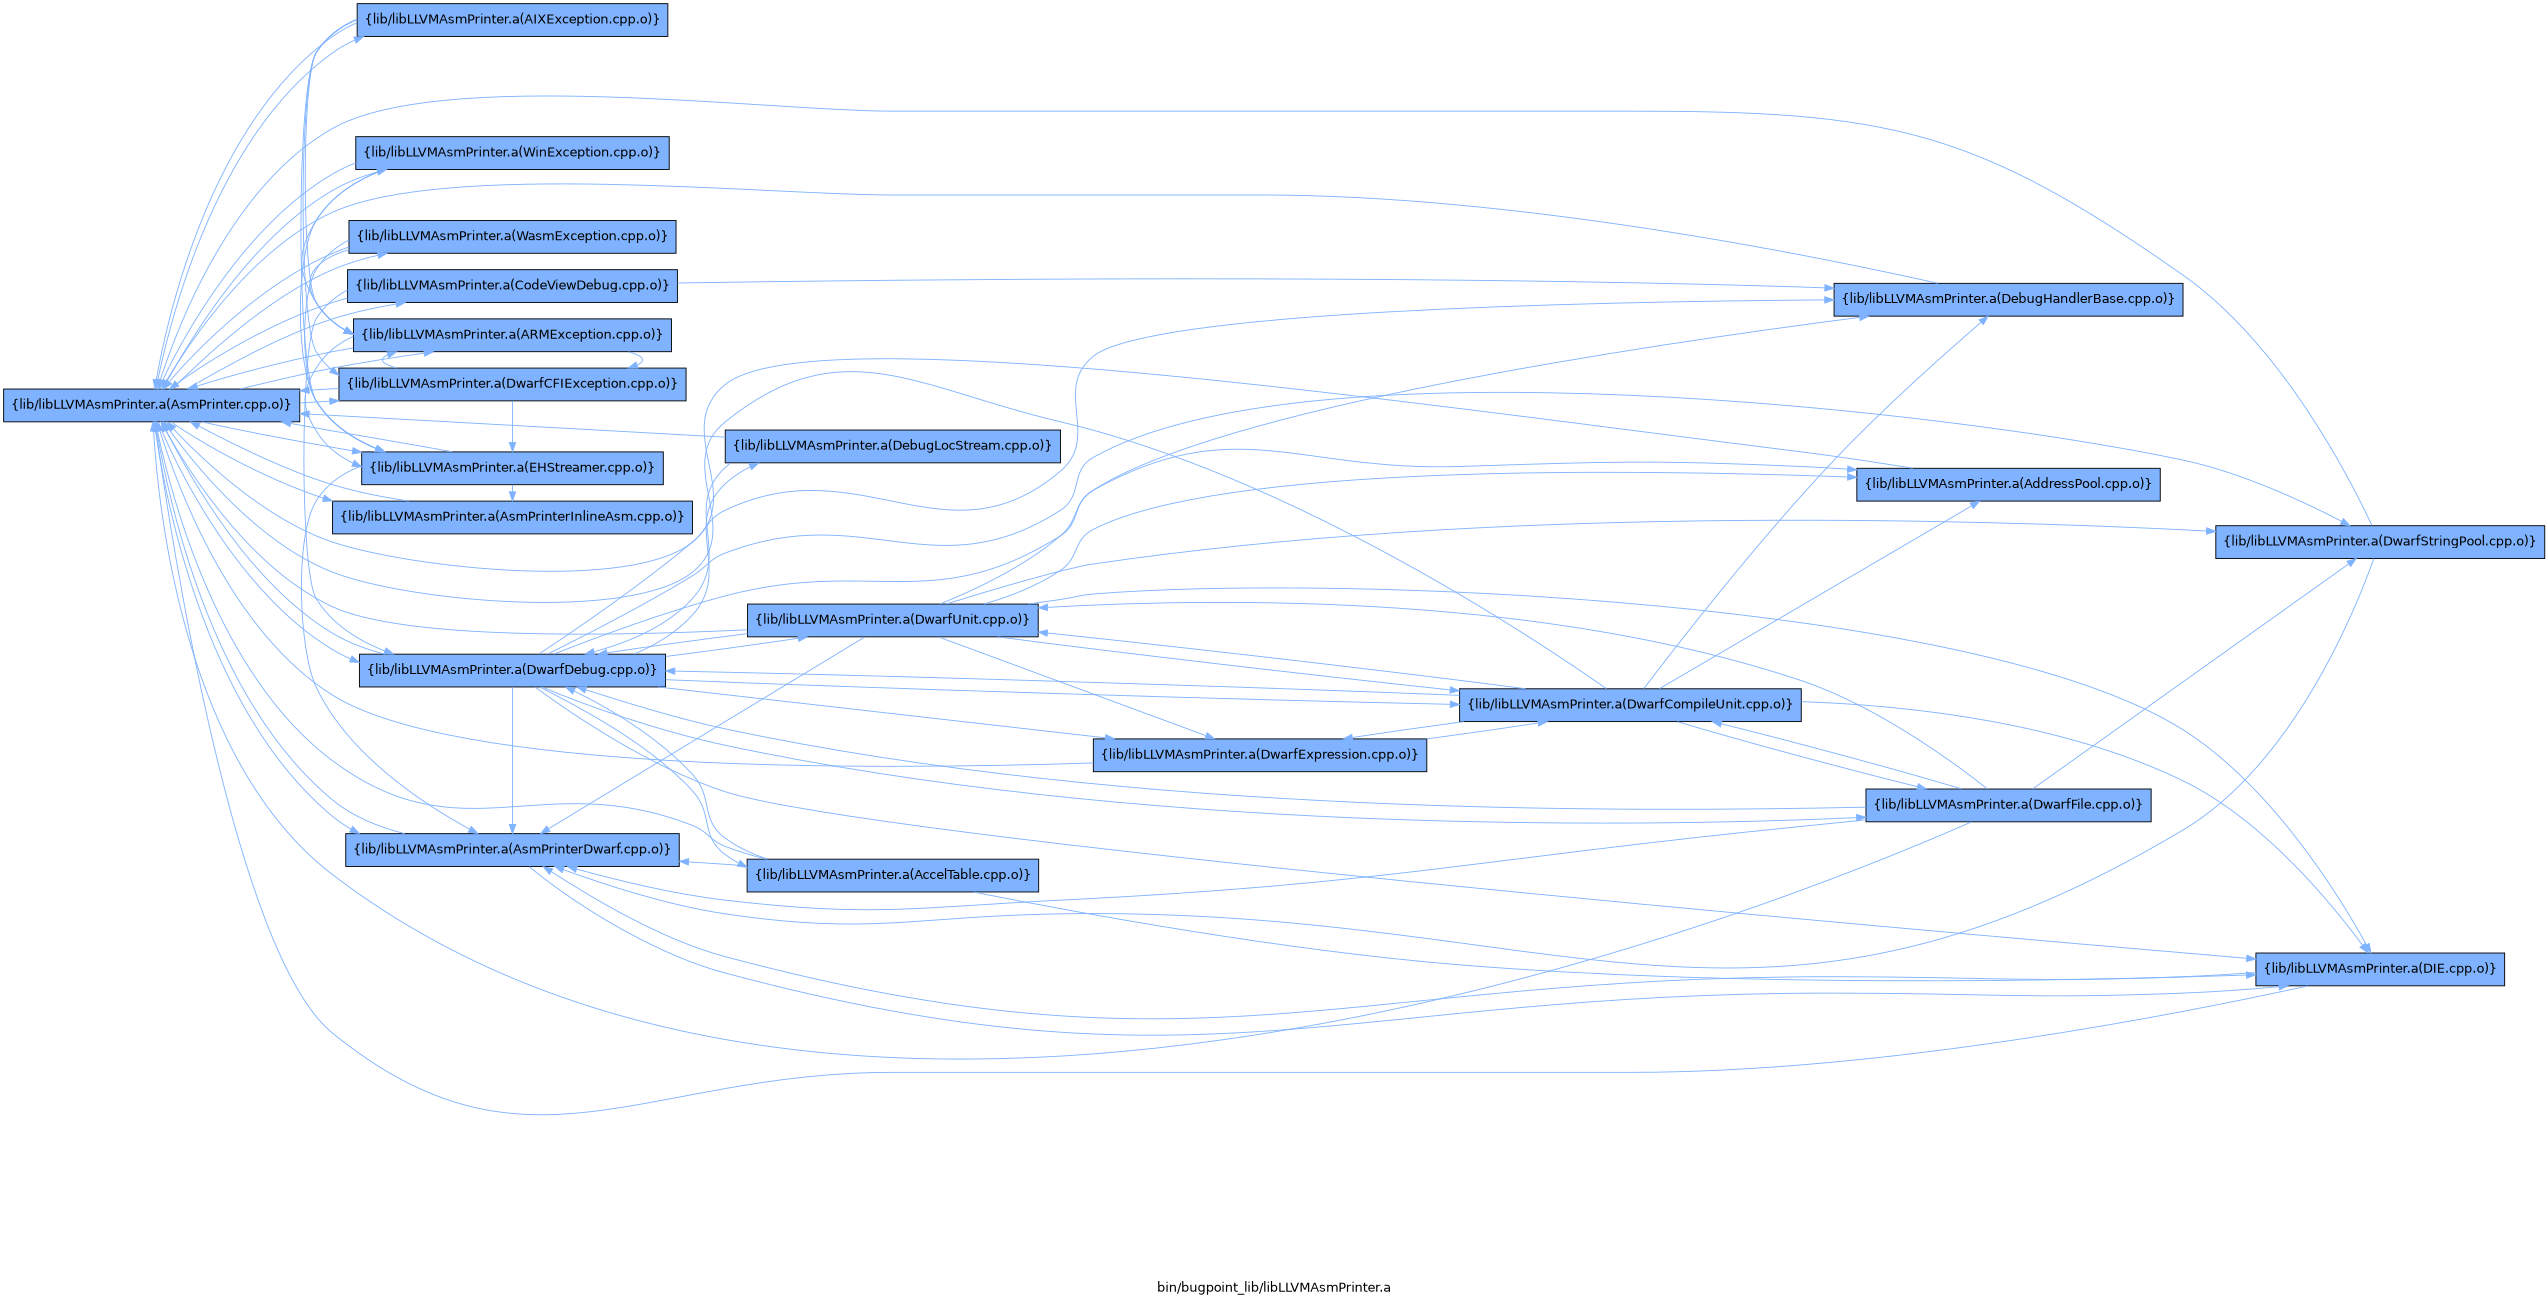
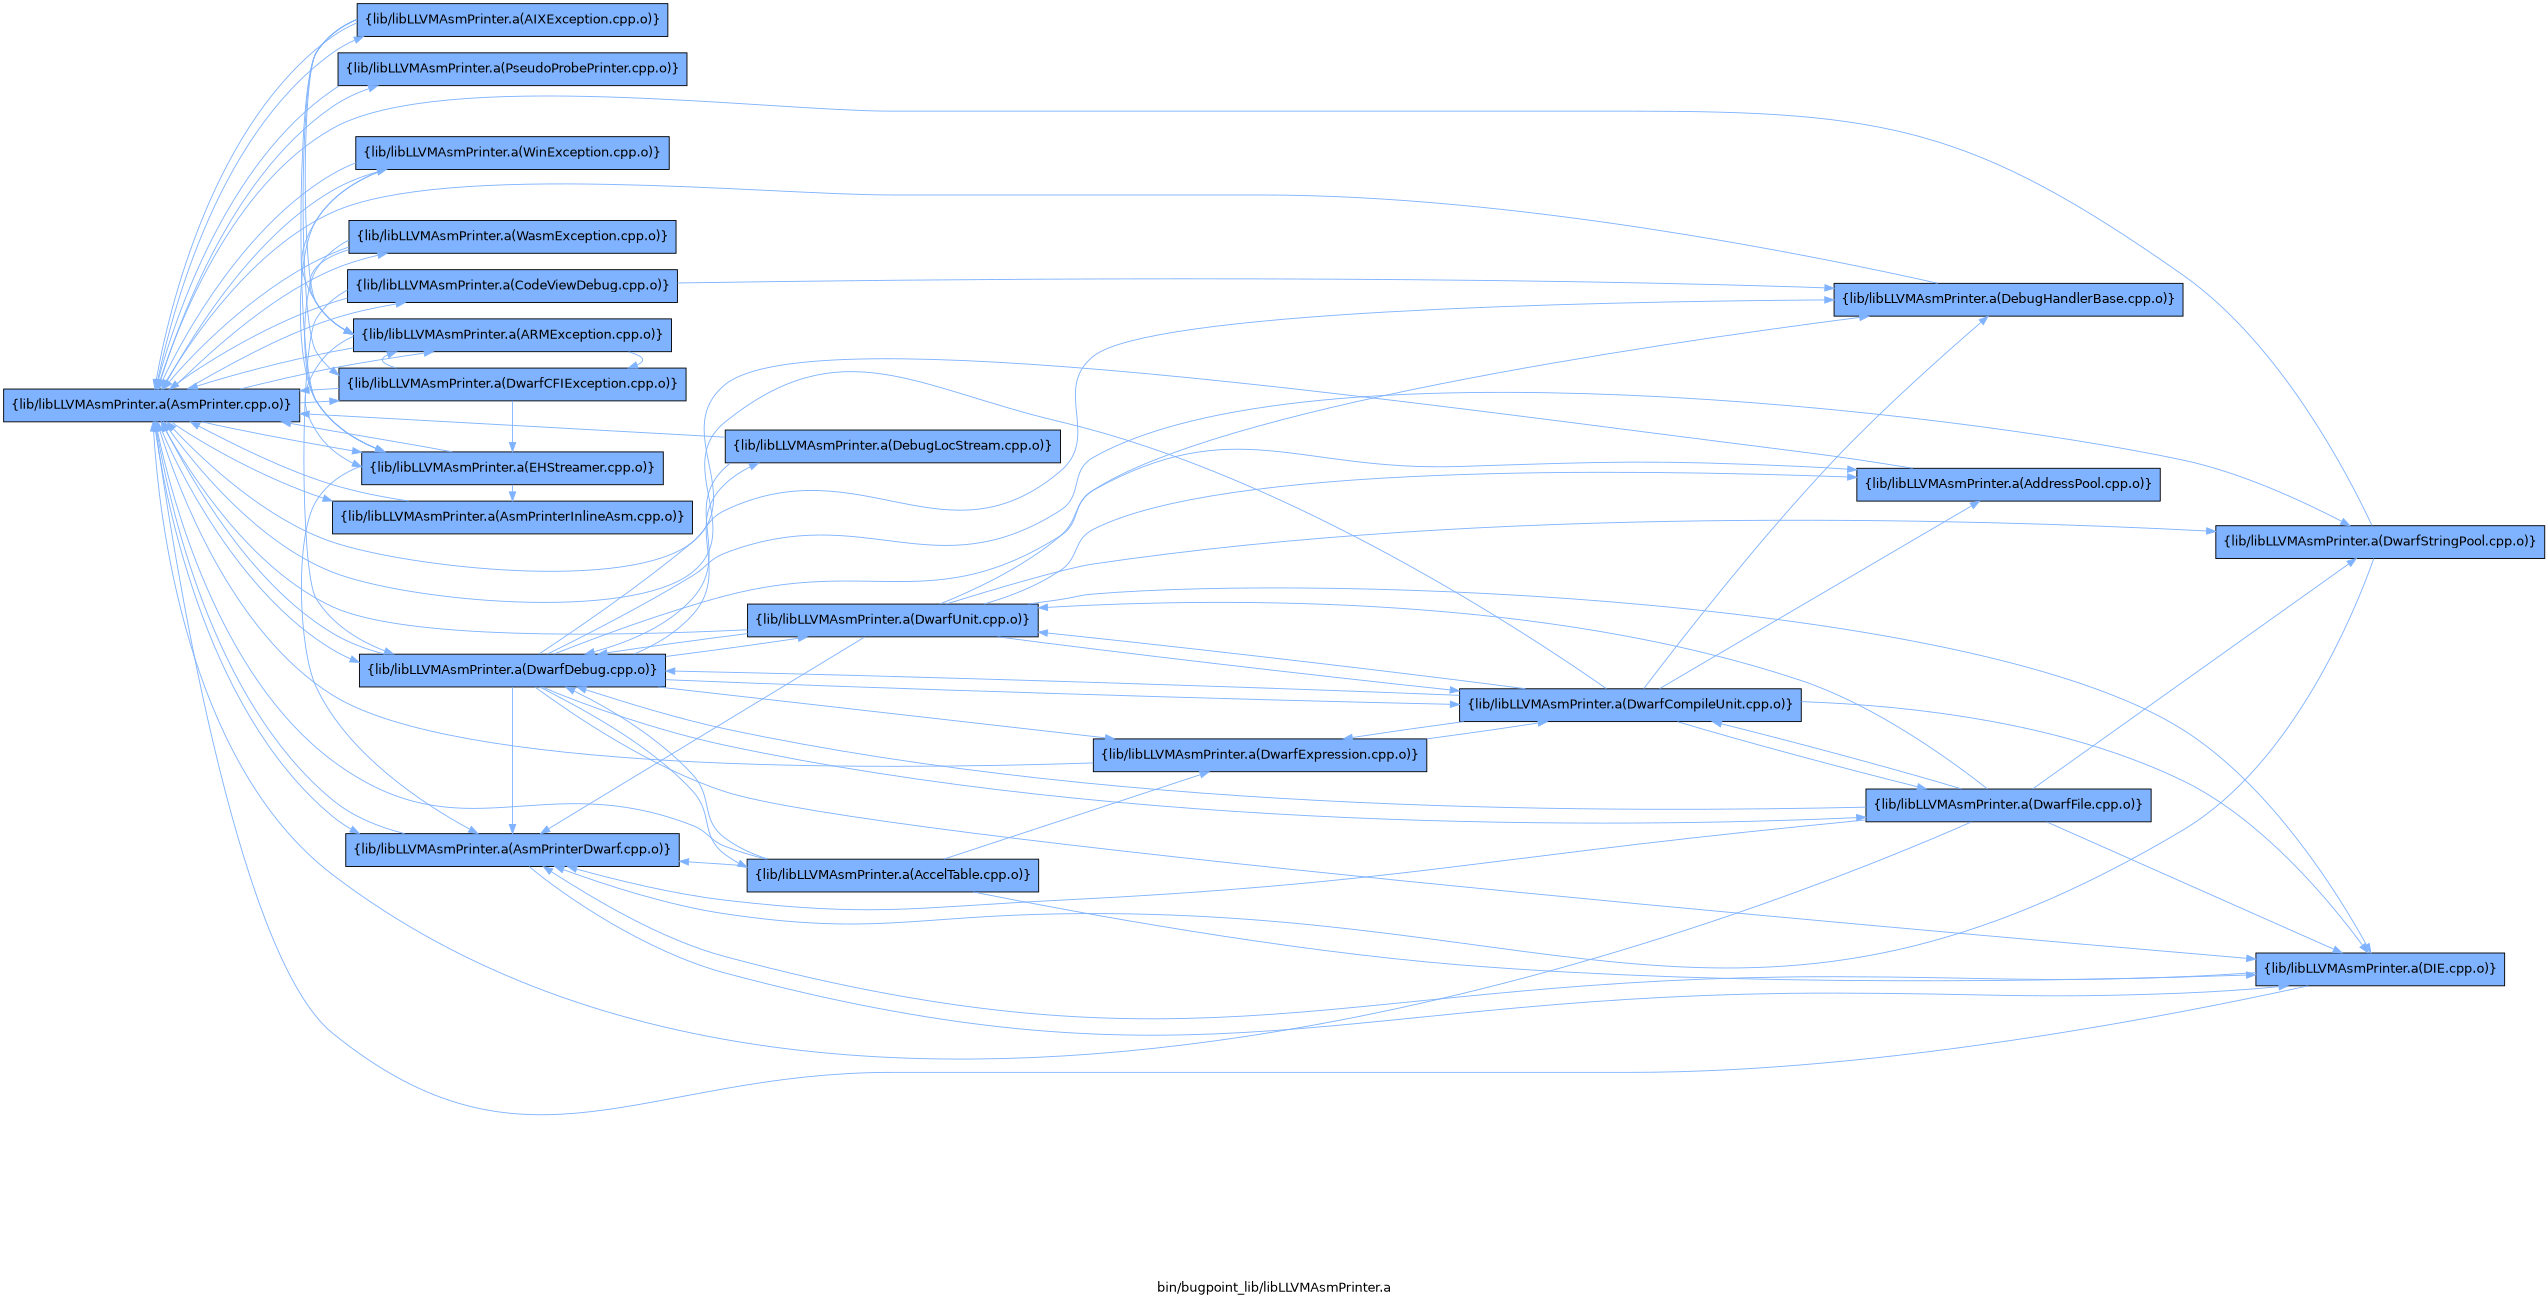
none -> (512, 69)
(1079, 689) -> (1072, 817)
none -> (2190, 885)
